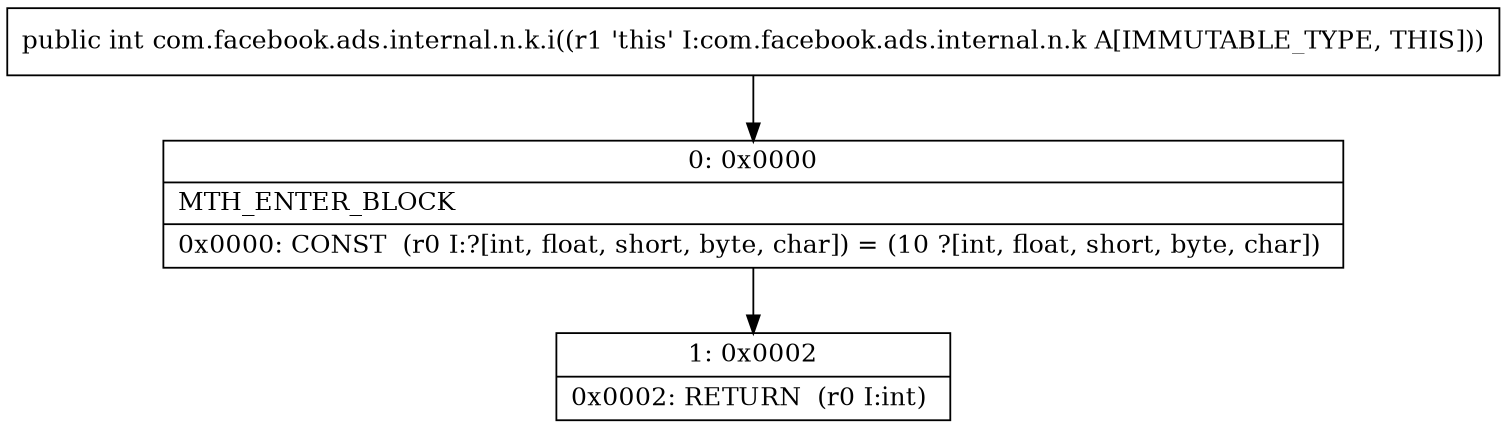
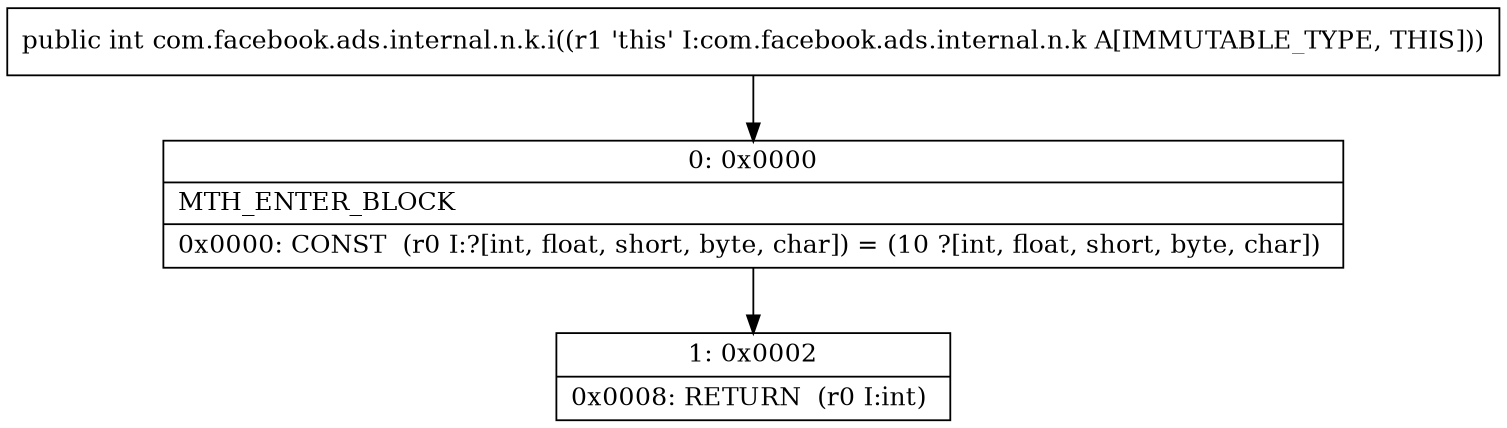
(753, 398) -> (753, 398)
